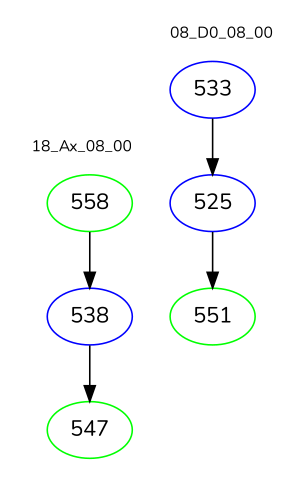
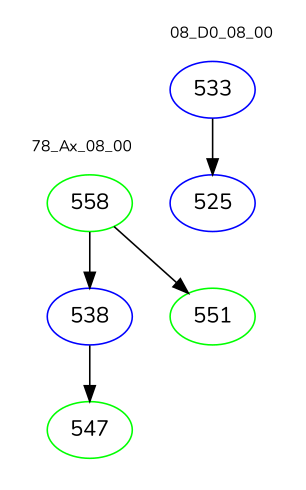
(82, 147) -> (82, 147)
(213, 252) -> (134, 245)
